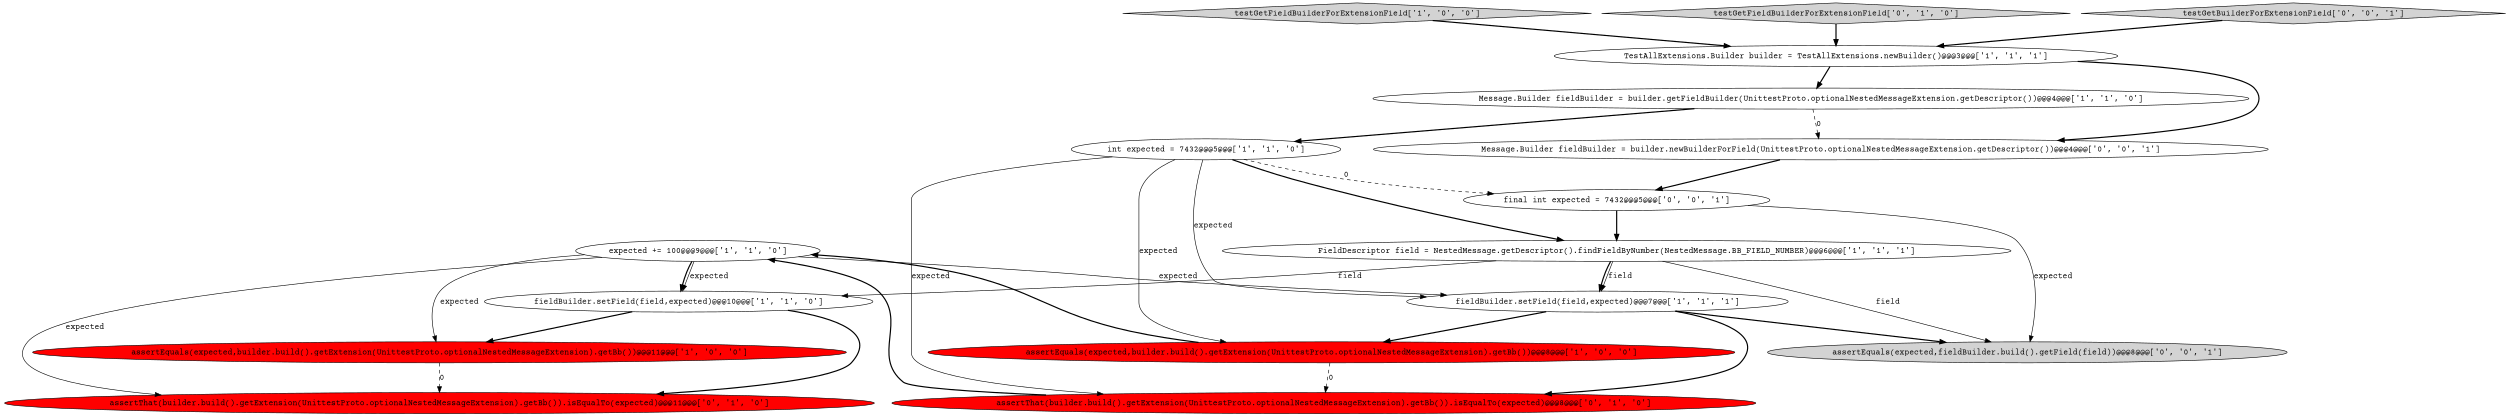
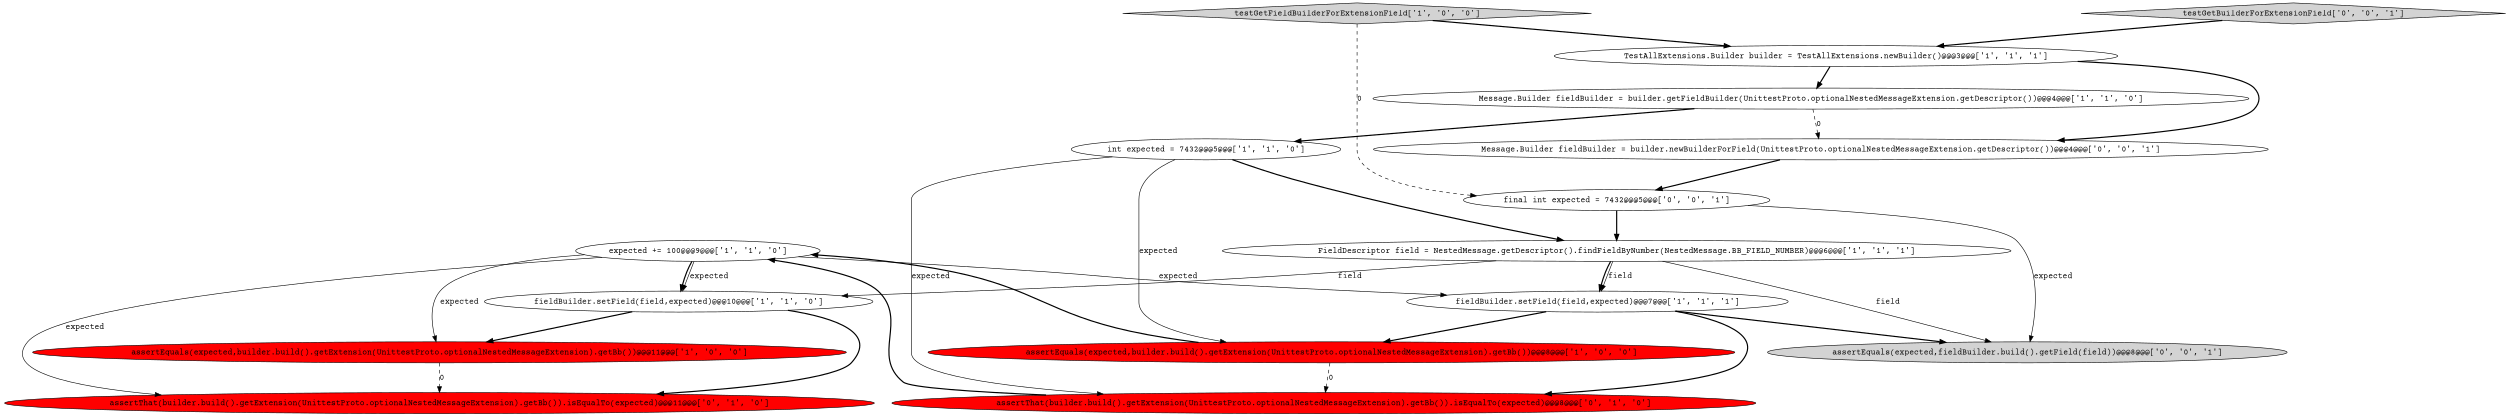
(1836, 13) -> none
(1365, 182) -> (1357, 152)
(1208, 273) -> none
